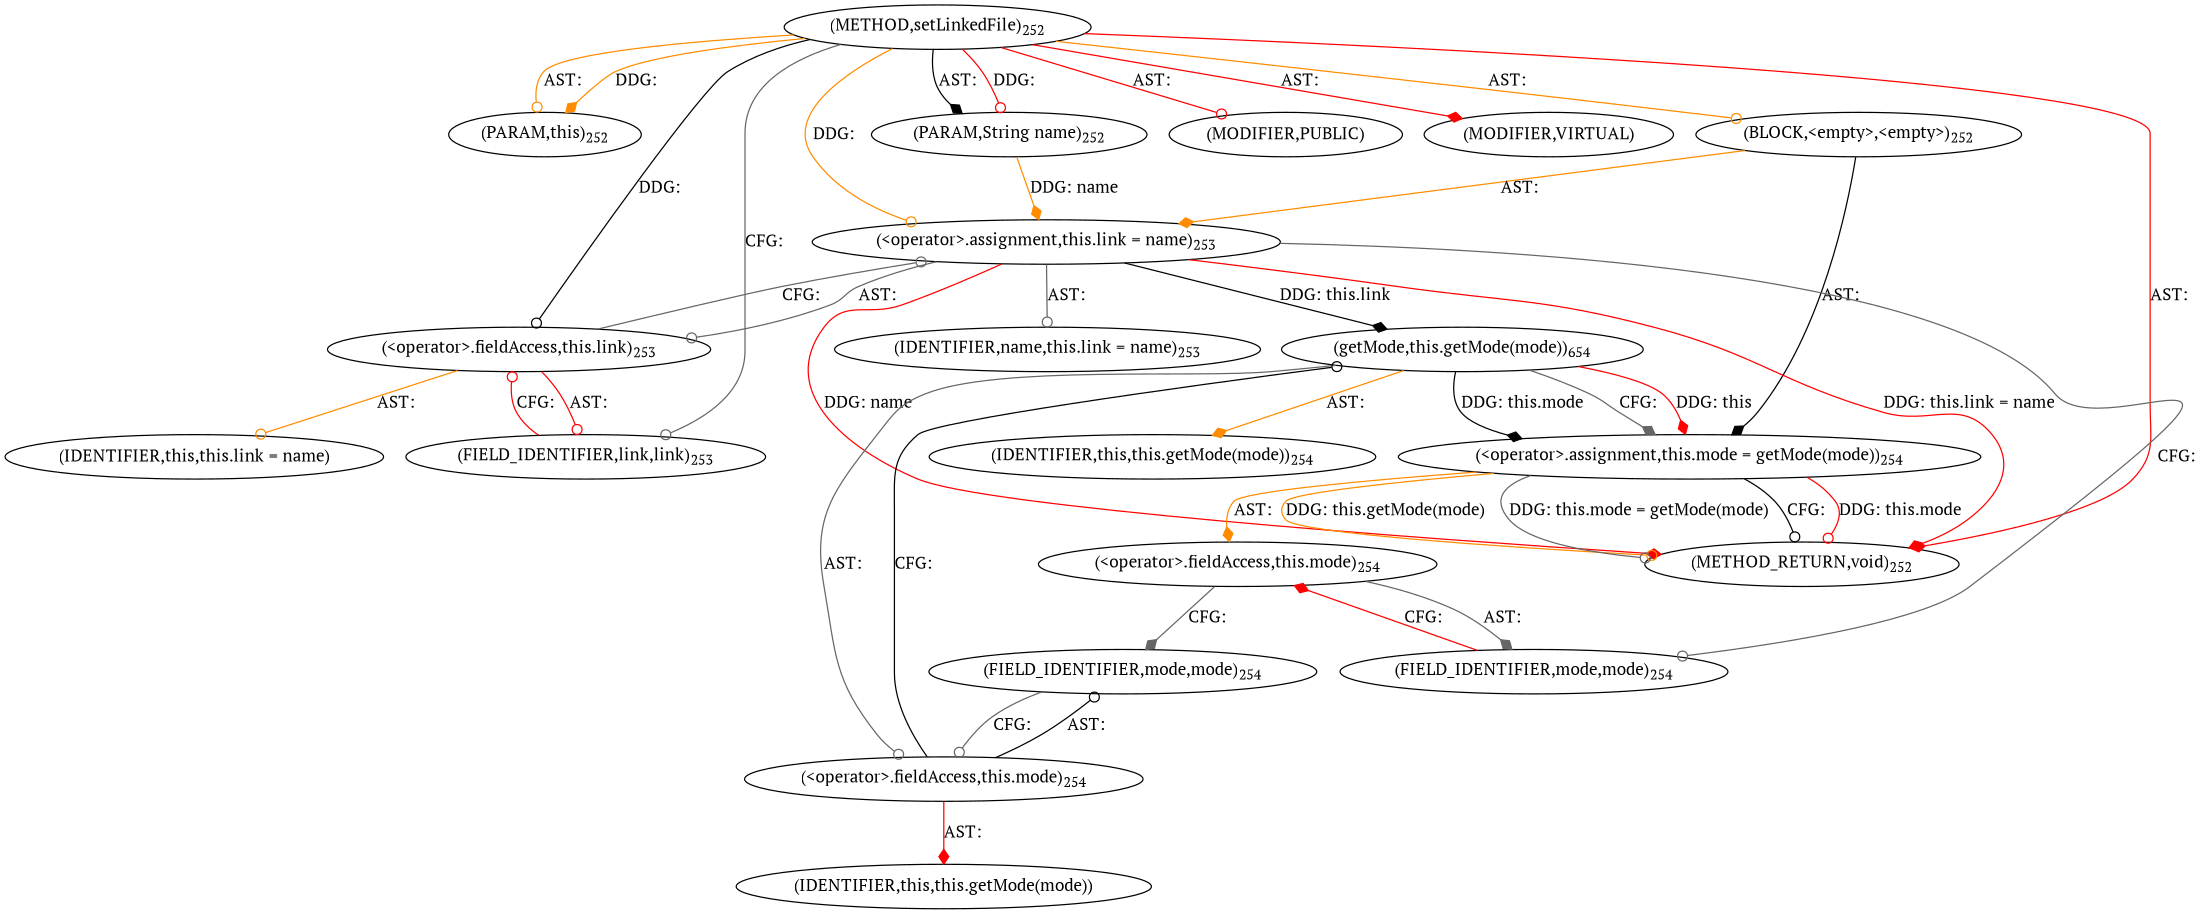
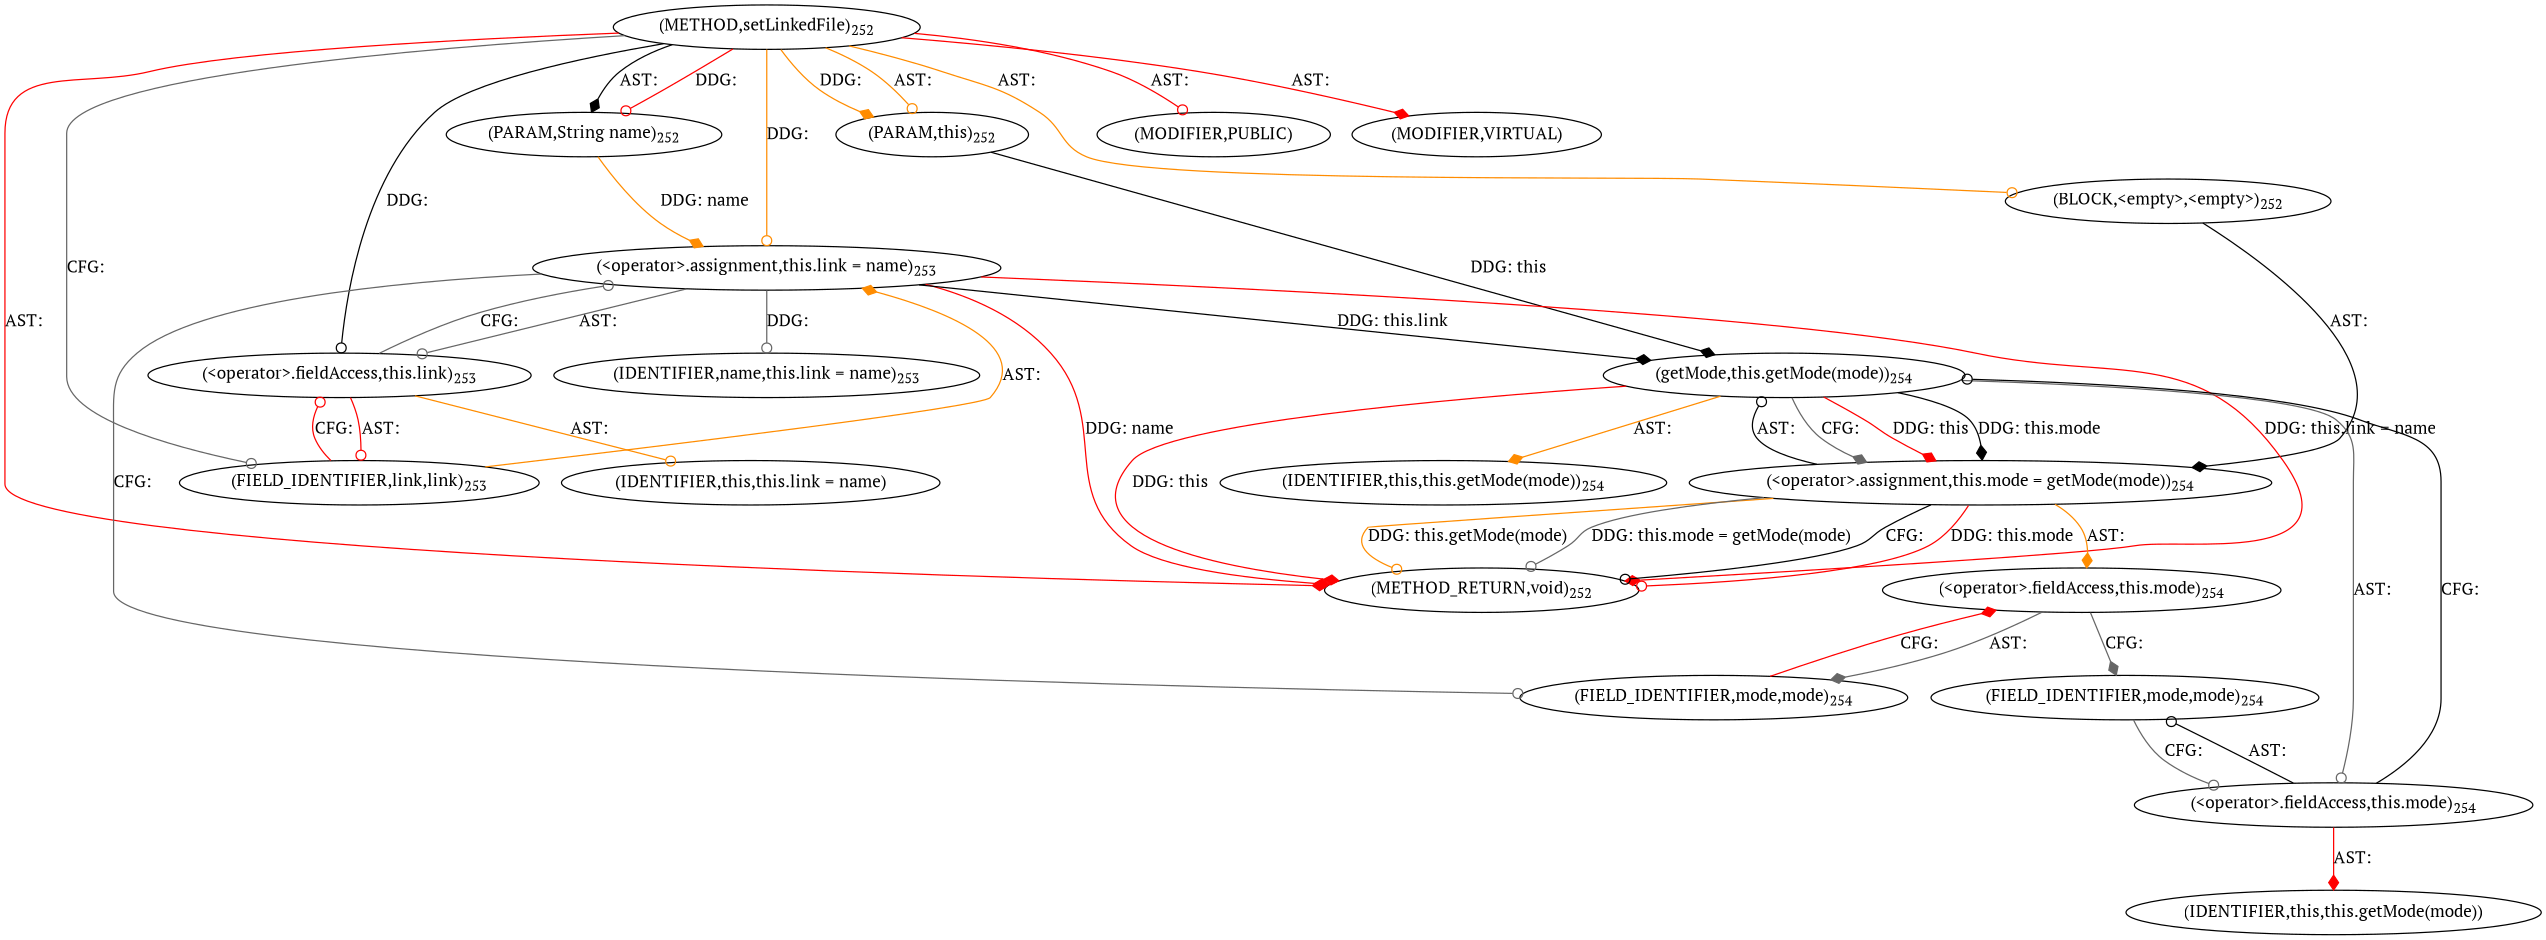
(1469, 186) -> (830, 424)
none -> (1346, 251)
(1069, 296) -> (790, 322)
(1580, 348) -> (1901, 374)
none -> (1239, 427)
none -> (1769, 448)
